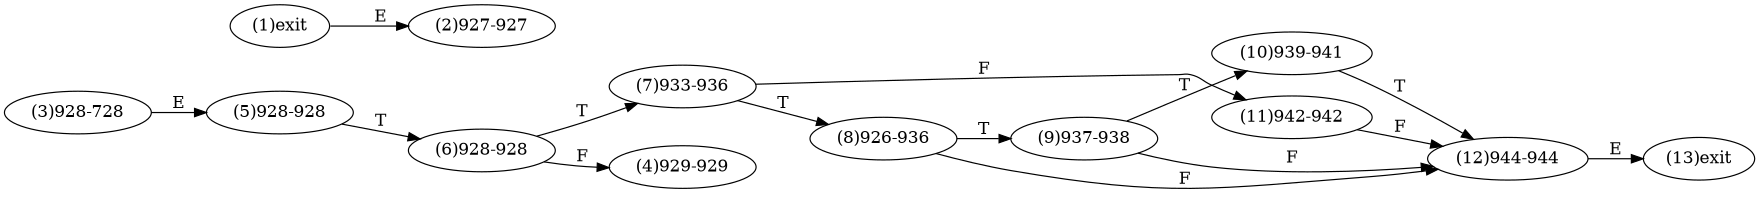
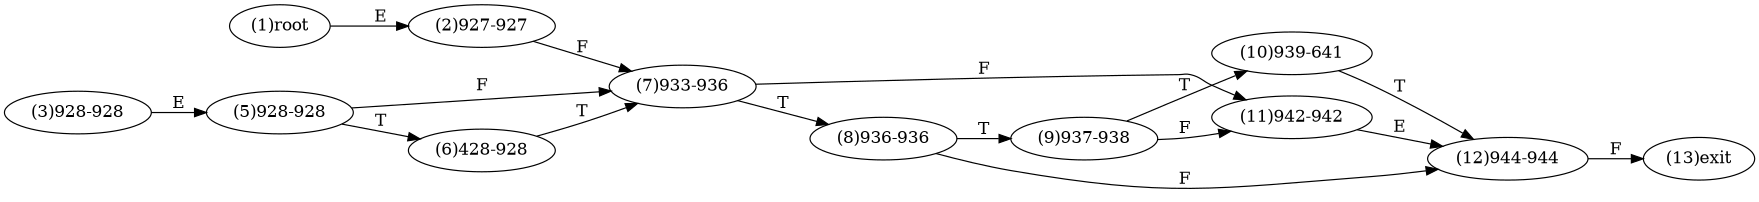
(280, 26) -> (280, 26)
(1292, 53) -> (1292, 53)
none -> (576, 55)
none -> (476, 100)
(78, 113) -> (78, 113)
(1400, 127) -> (1400, 127)
(883, 139) -> (883, 139)
(482, 150) -> (482, 150)
(1616, 150) -> (1616, 150)
(683, 167) -> none
(1279, 171) -> (1188, 138)
